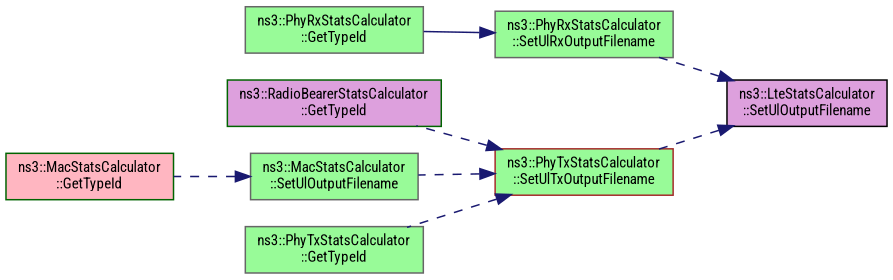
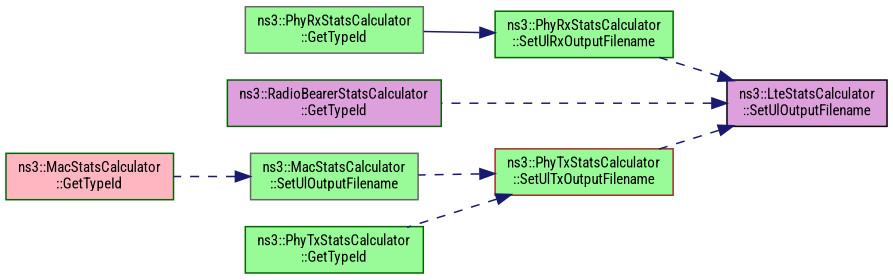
(584, 34) -> (584, 34)
(452, 135) -> (577, 103)
(334, 250) -> (334, 250)
